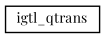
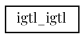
(53, 19) -> (42, 19)
